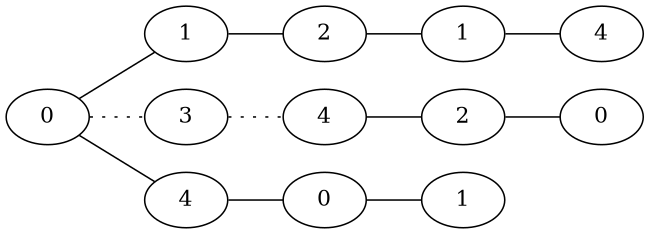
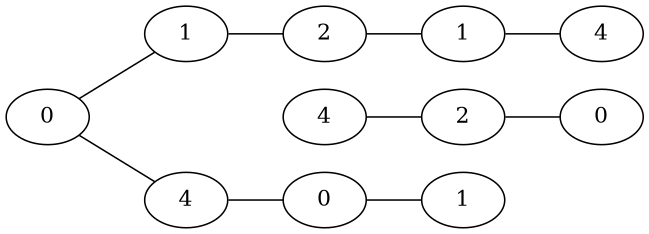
(186, 117) -> none
